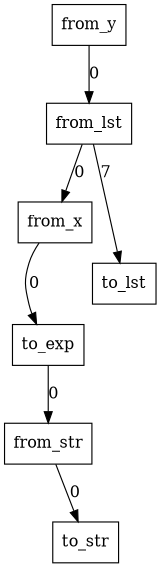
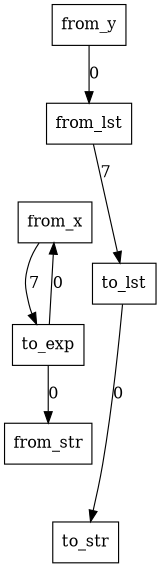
(74, 168) -> (51, 289)
(35, 284) -> (35, 284)
(65, 488) -> (111, 408)
